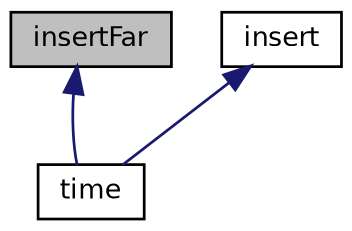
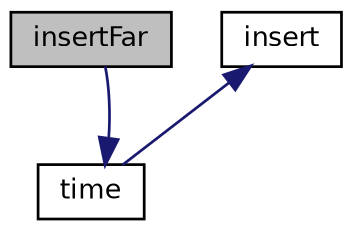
(73, 130) -> (109, 102)
